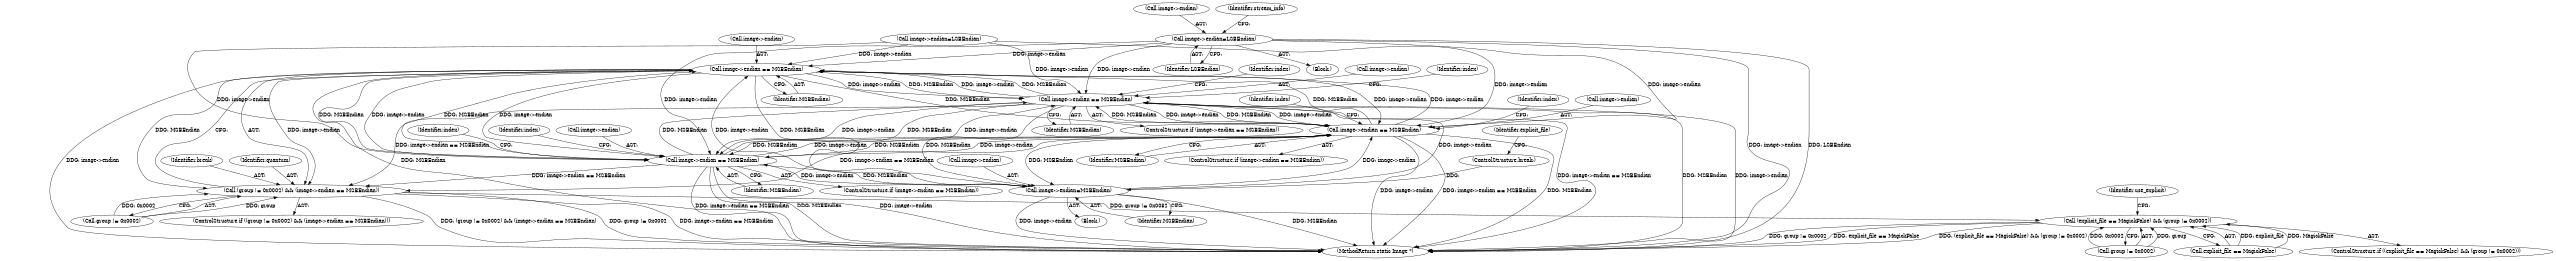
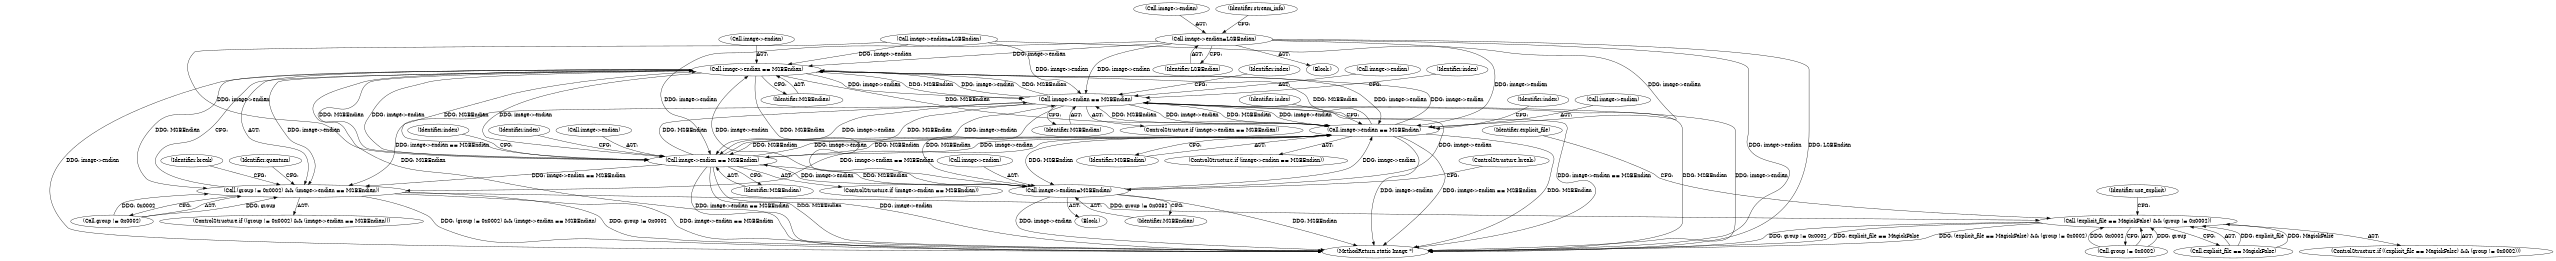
(1513, 146) -> (1777, 200)
(261, 176) -> (261, 176)
(293, 176) -> (293, 176)
(1454, 176) -> (1454, 176)
